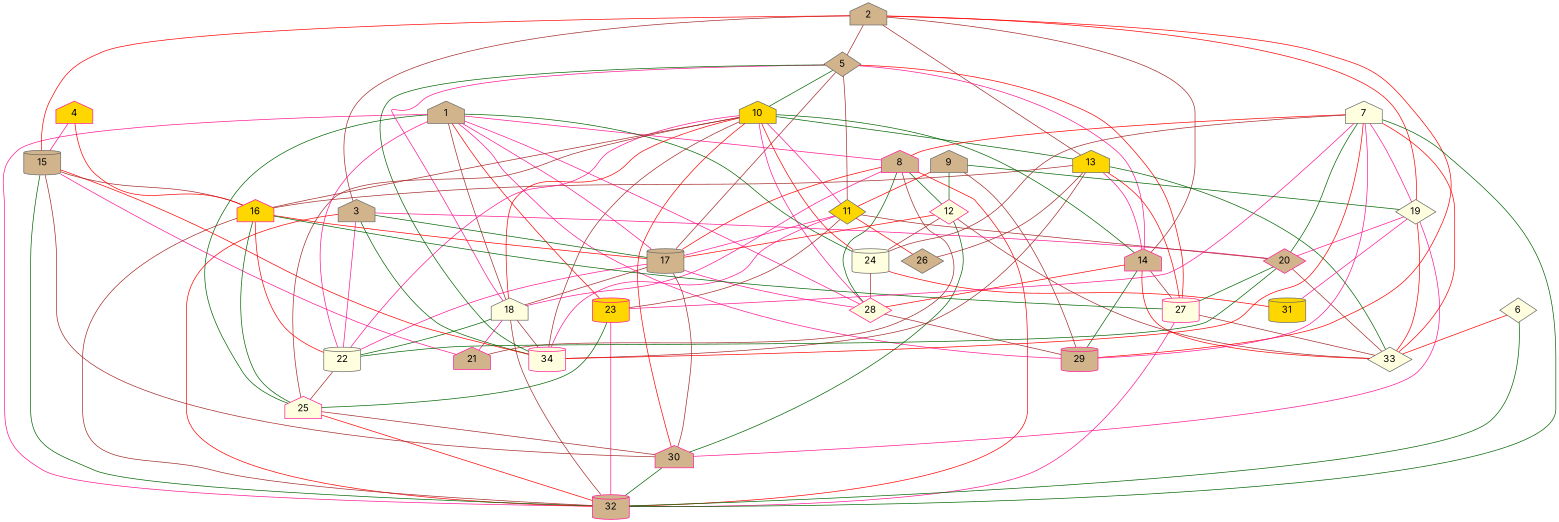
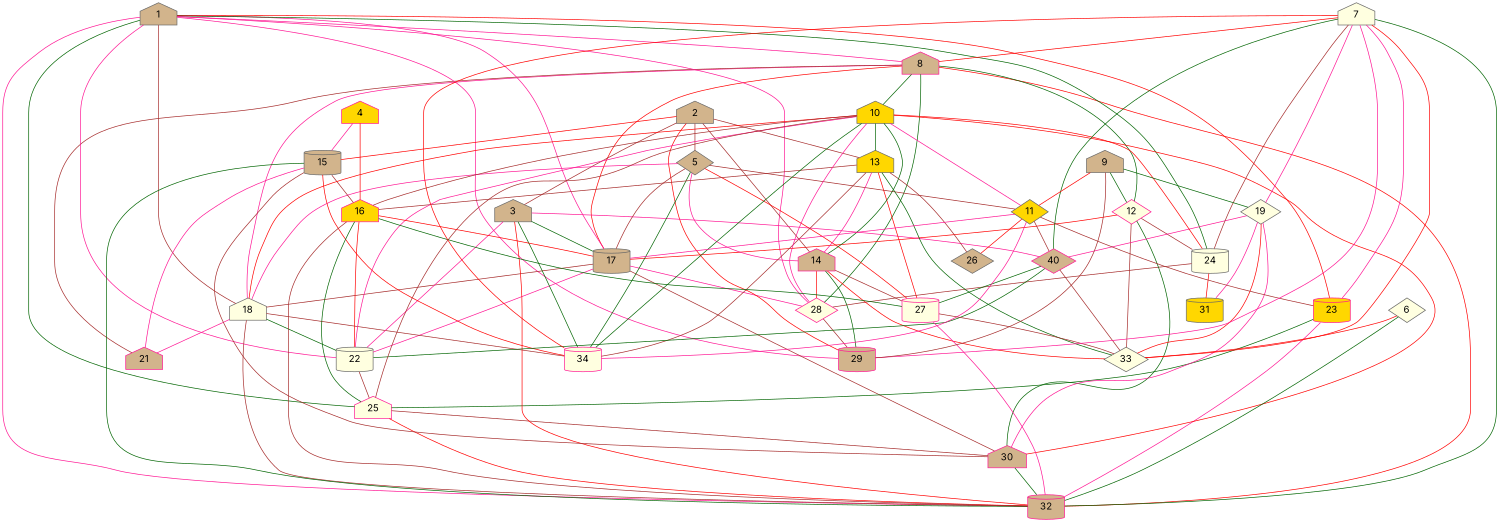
(1196, 39) -> none
(801, 88) -> (897, 89)
(611, 207) -> (727, 233)
(1285, 261) -> (1054, 261)
